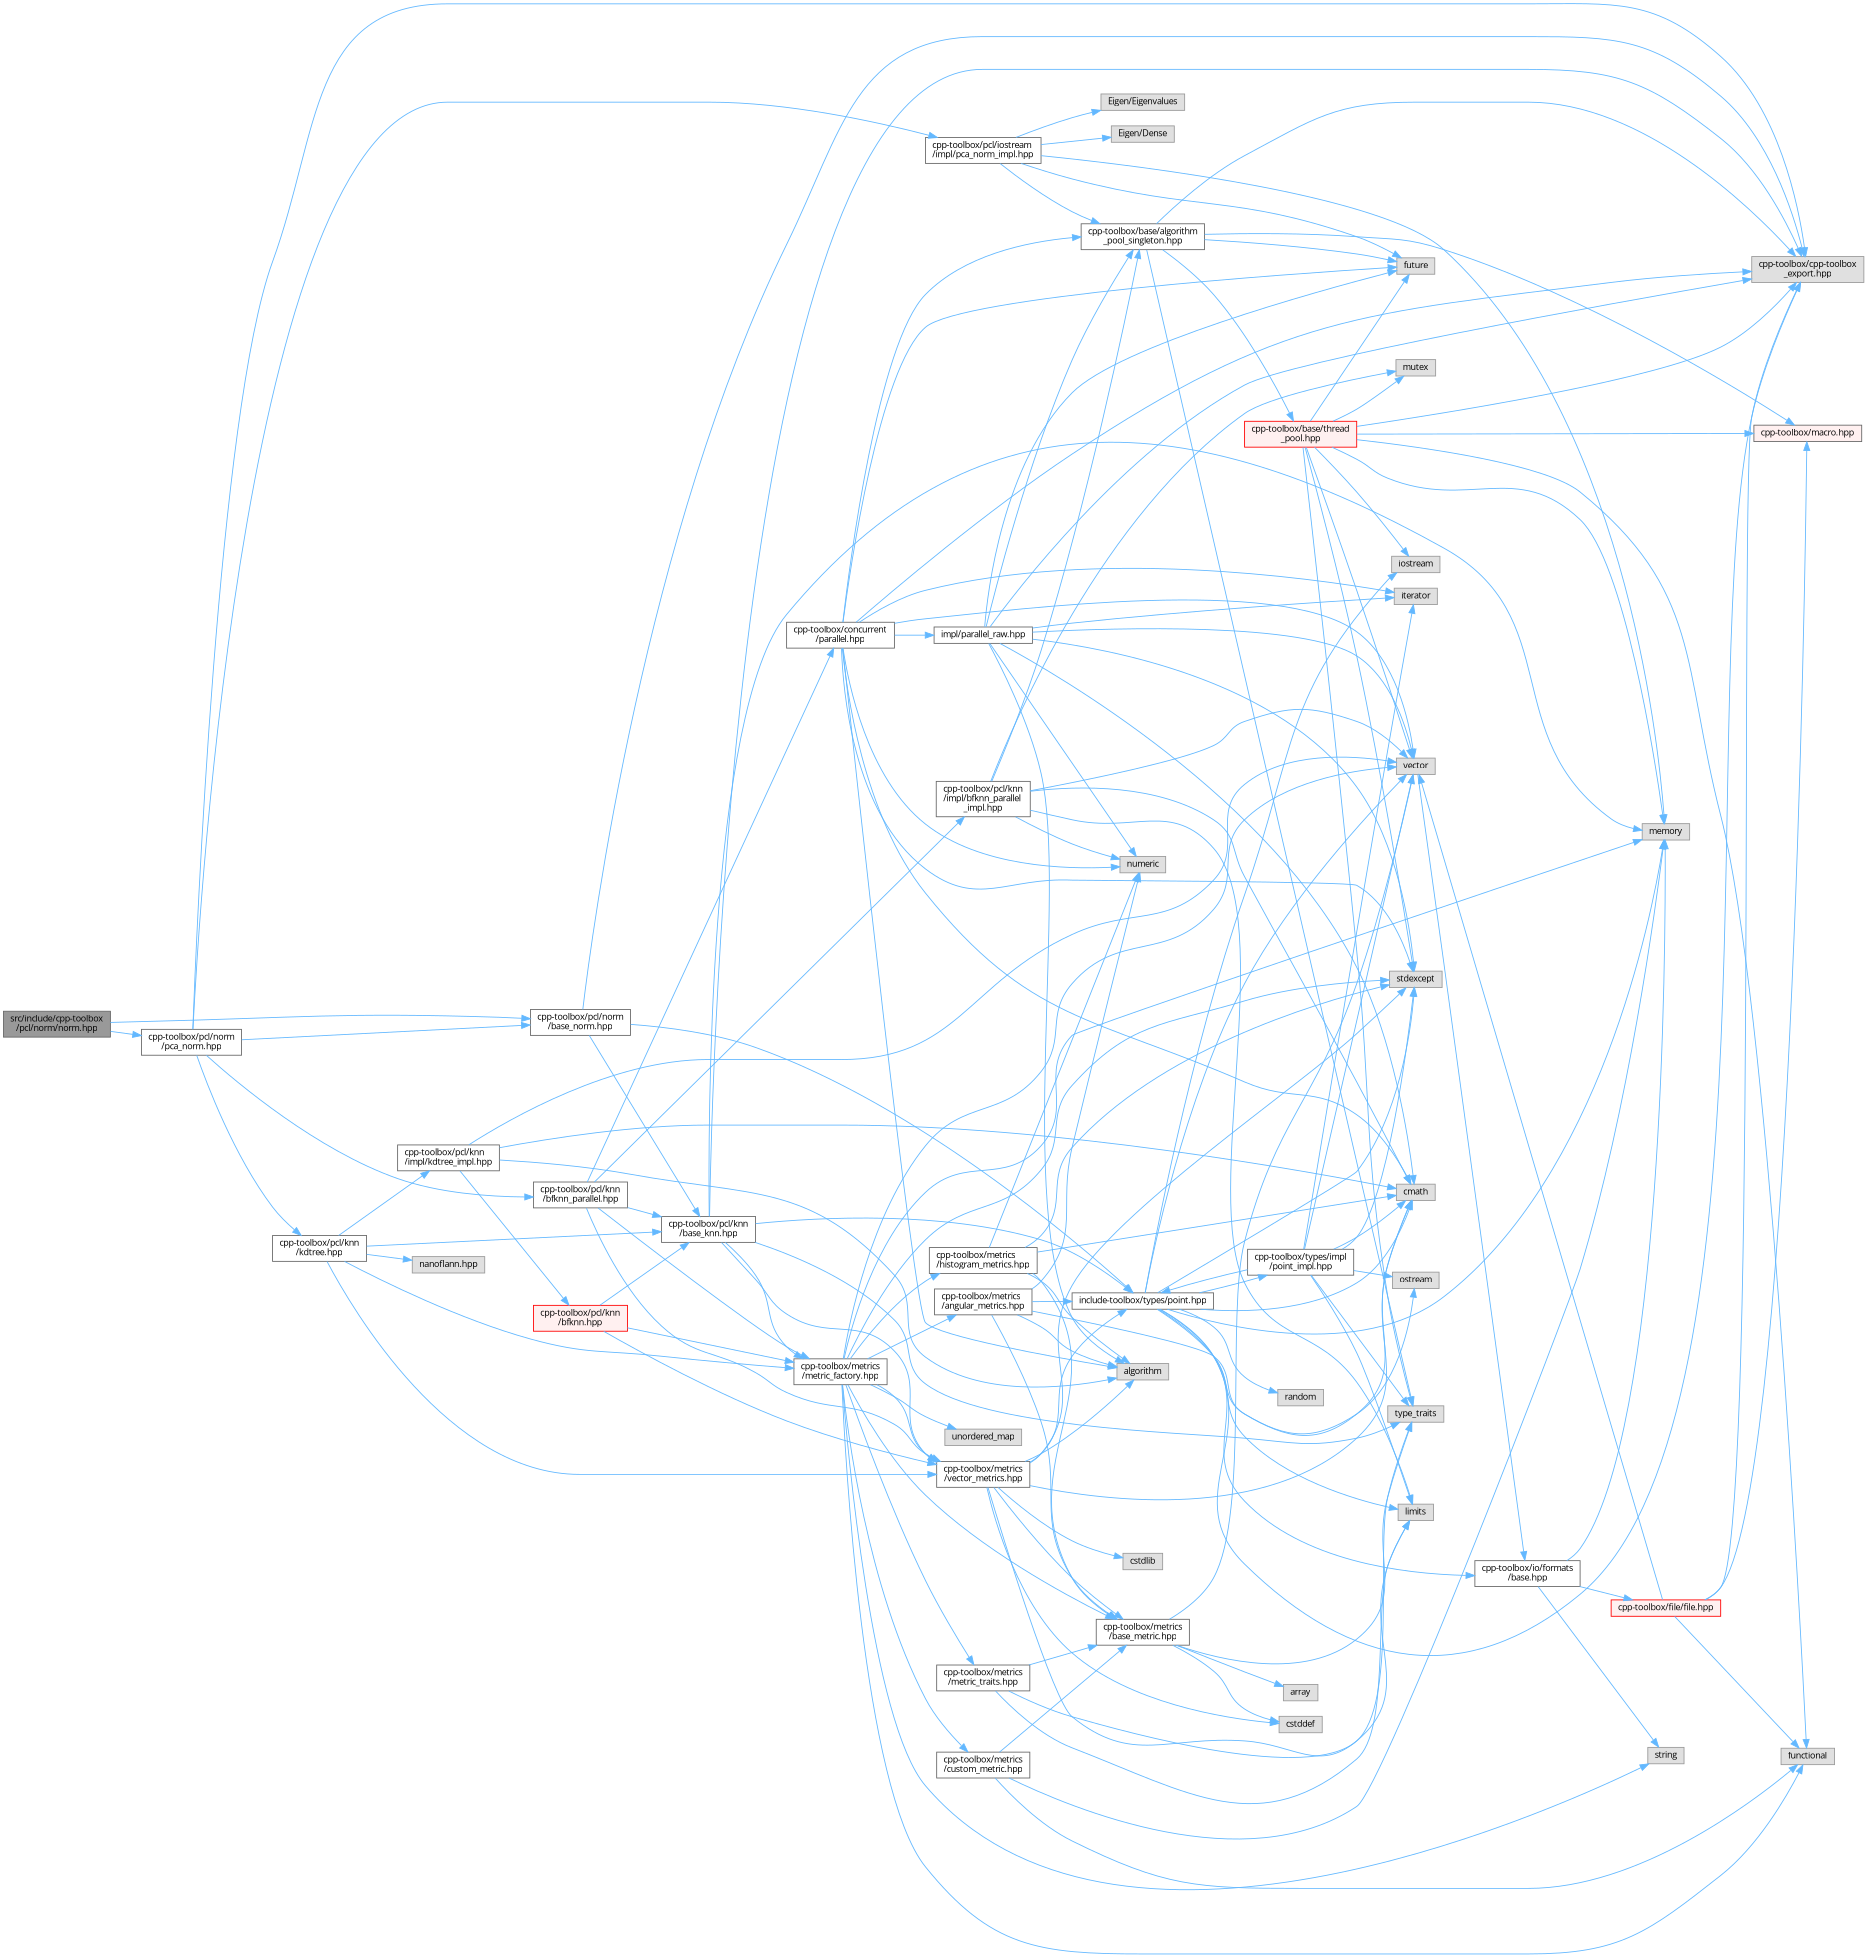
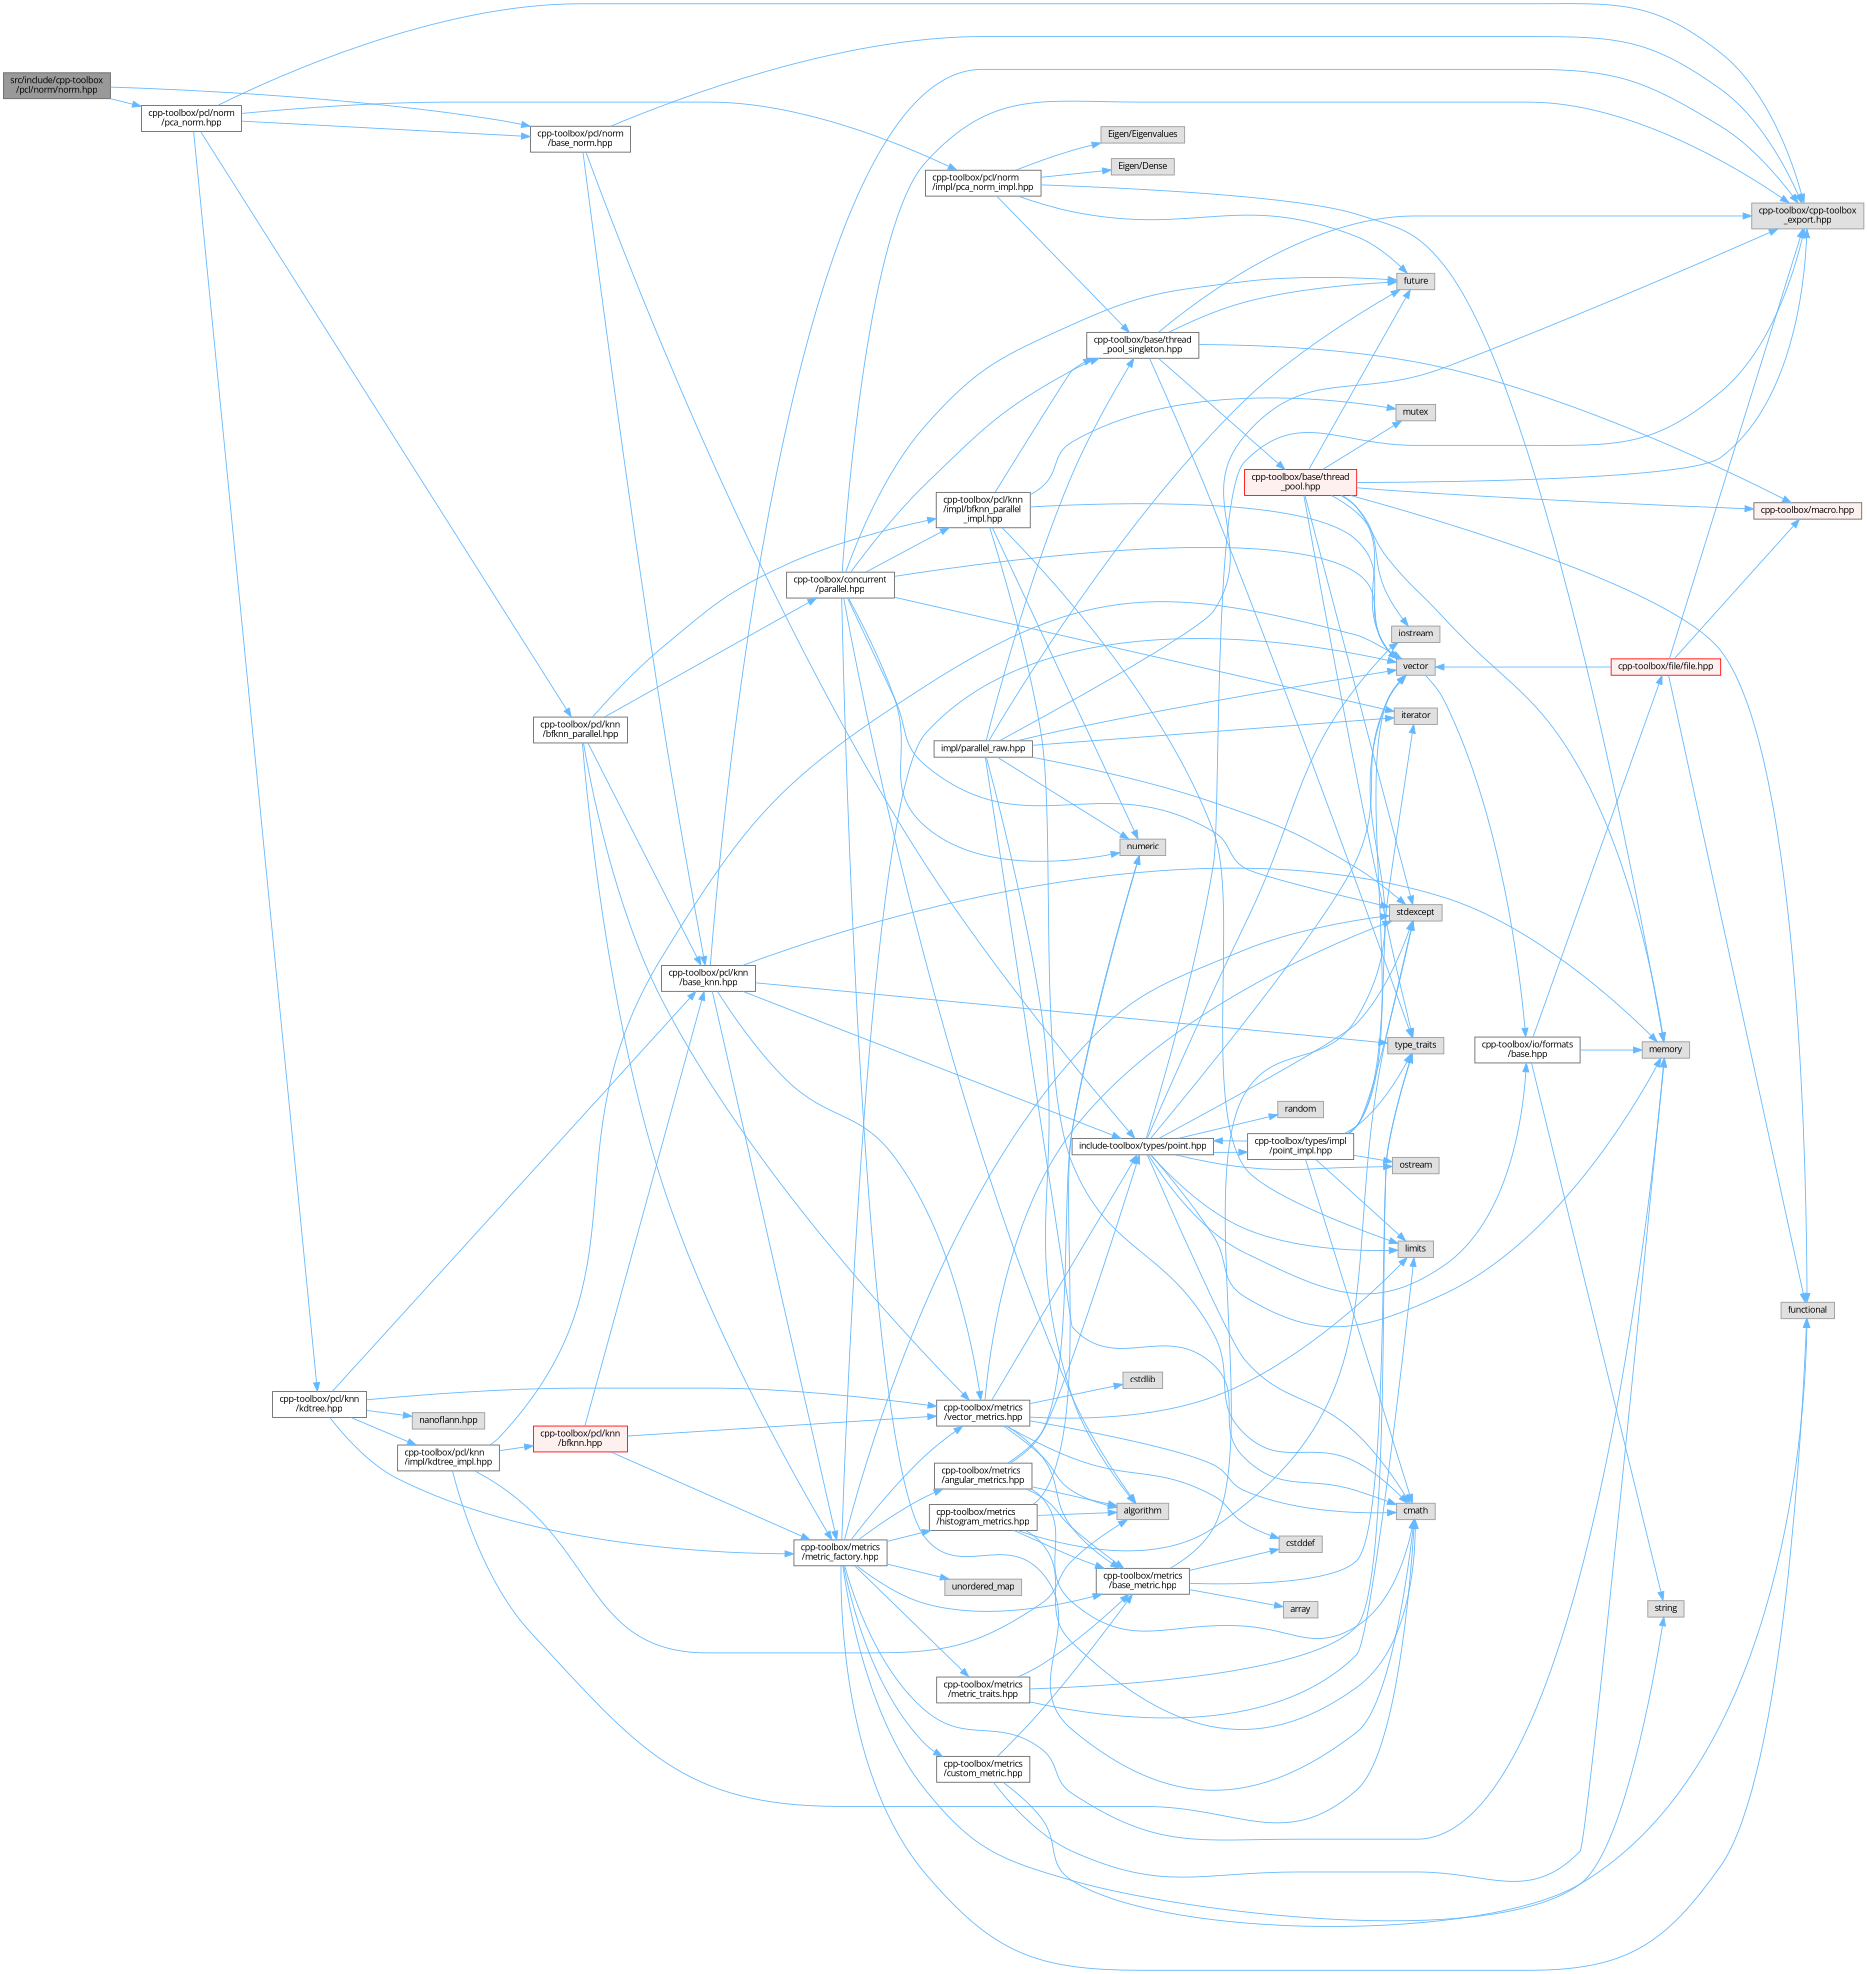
(983, 151) -> (983, 183)
(1143, 237) -> (1143, 345)
(910, 635) -> (903, 552)
